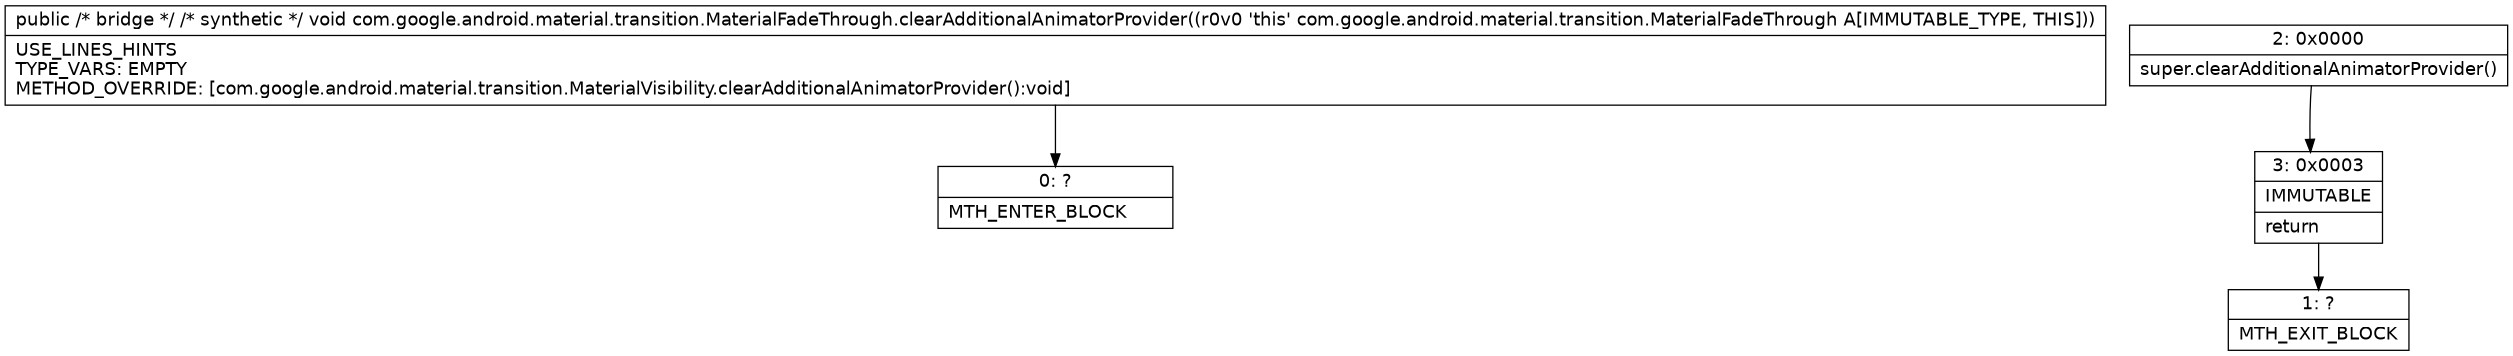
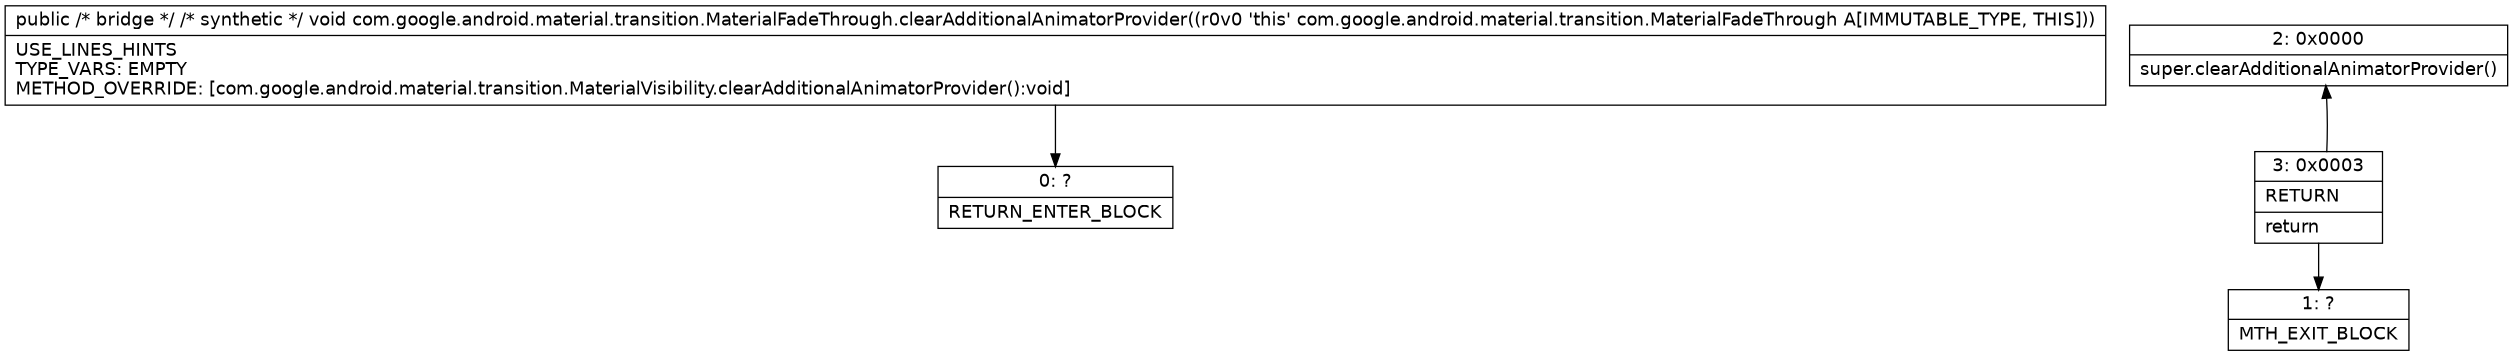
(2310, 112) -> (2327, 125)
(2319, 196) -> (2303, 196)
(1038, 212) -> (1055, 212)
